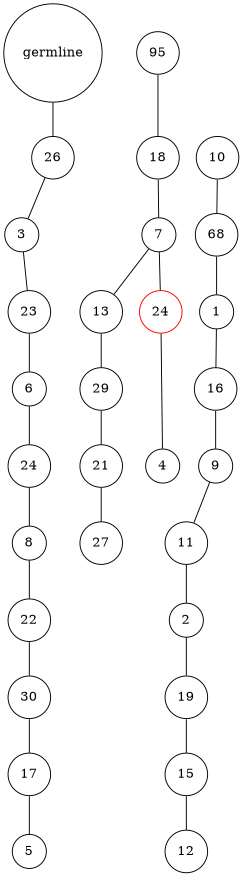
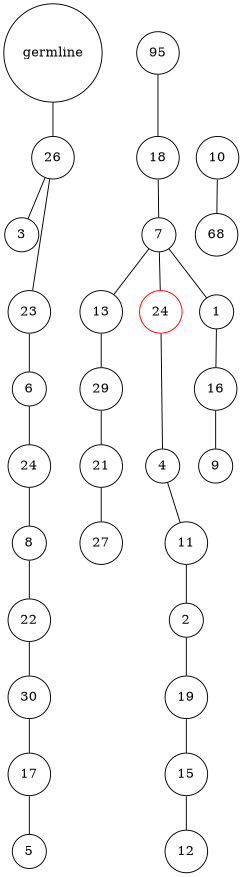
(25, 271) -> (41, 235)
(217, 276) -> (188, 273)
(202, 502) -> (174, 502)
